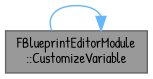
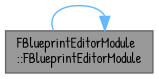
(76, 52) -> (79, 52)
